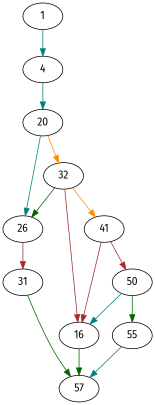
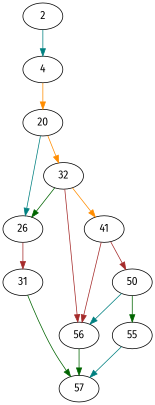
(43, 16) -> (43, 16)
(43, 92) -> (43, 92)
(79, 335) -> (79, 335)
